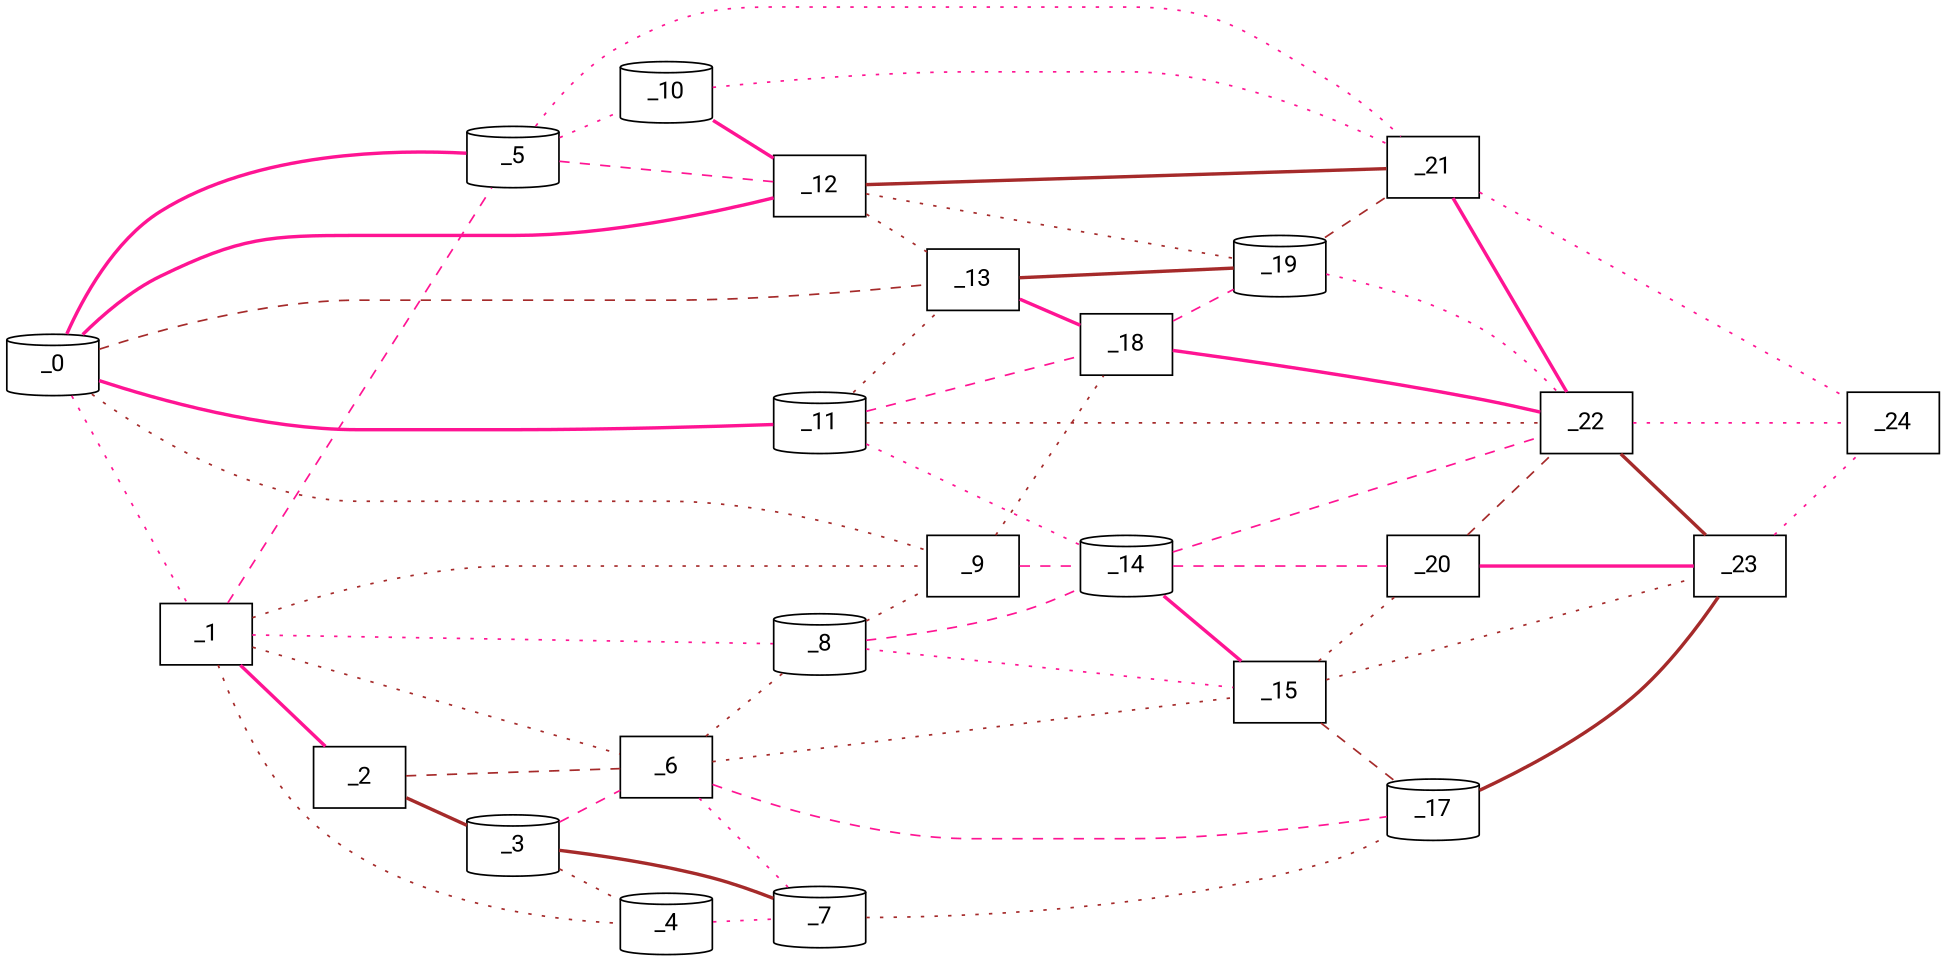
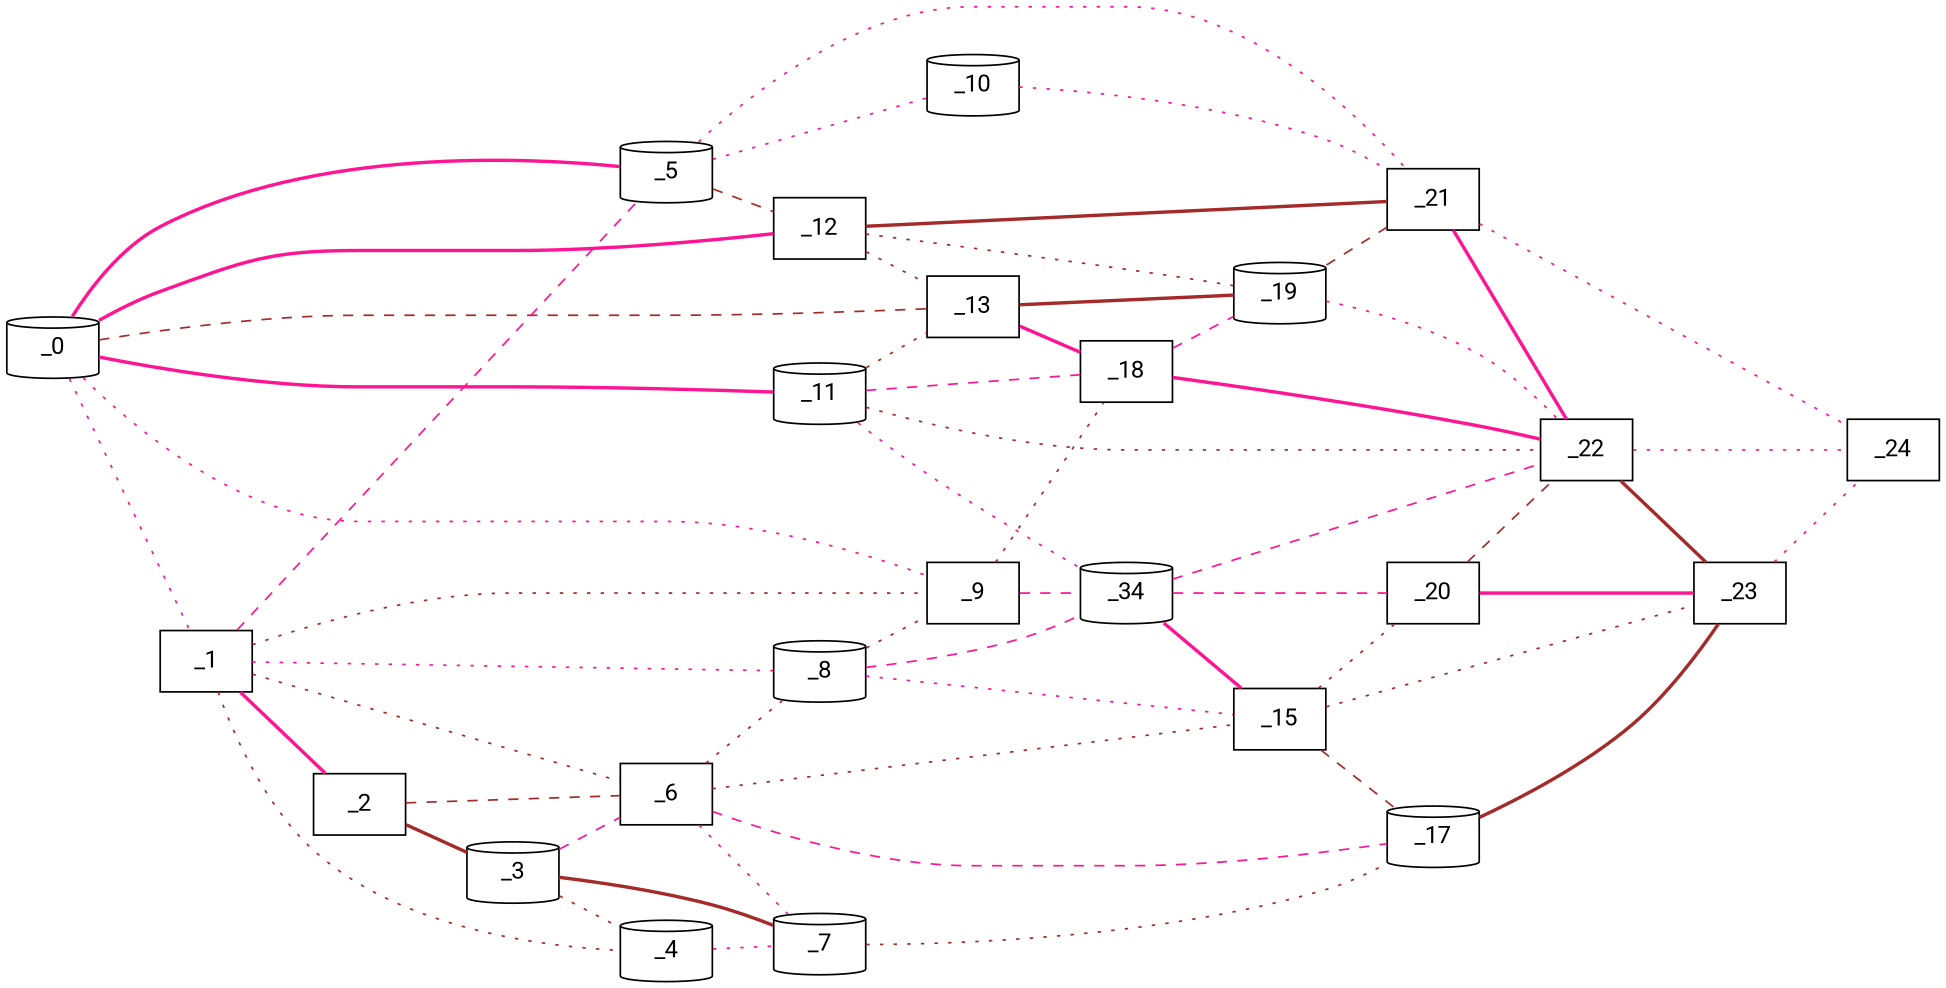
(743, 139) -> none
(666, 172) -> (743, 200)
(500, 501) -> (487, 521)
(1126, 566) -> (1126, 593)
